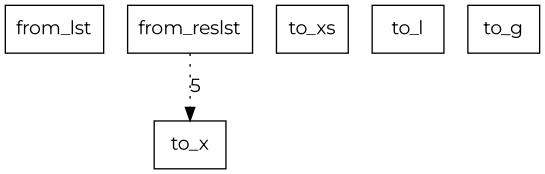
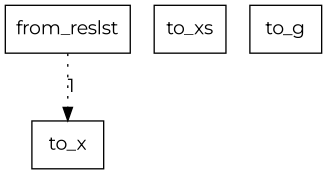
(54, 29) -> none
(408, 29) -> none
(196, 87) -> (72, 87)
